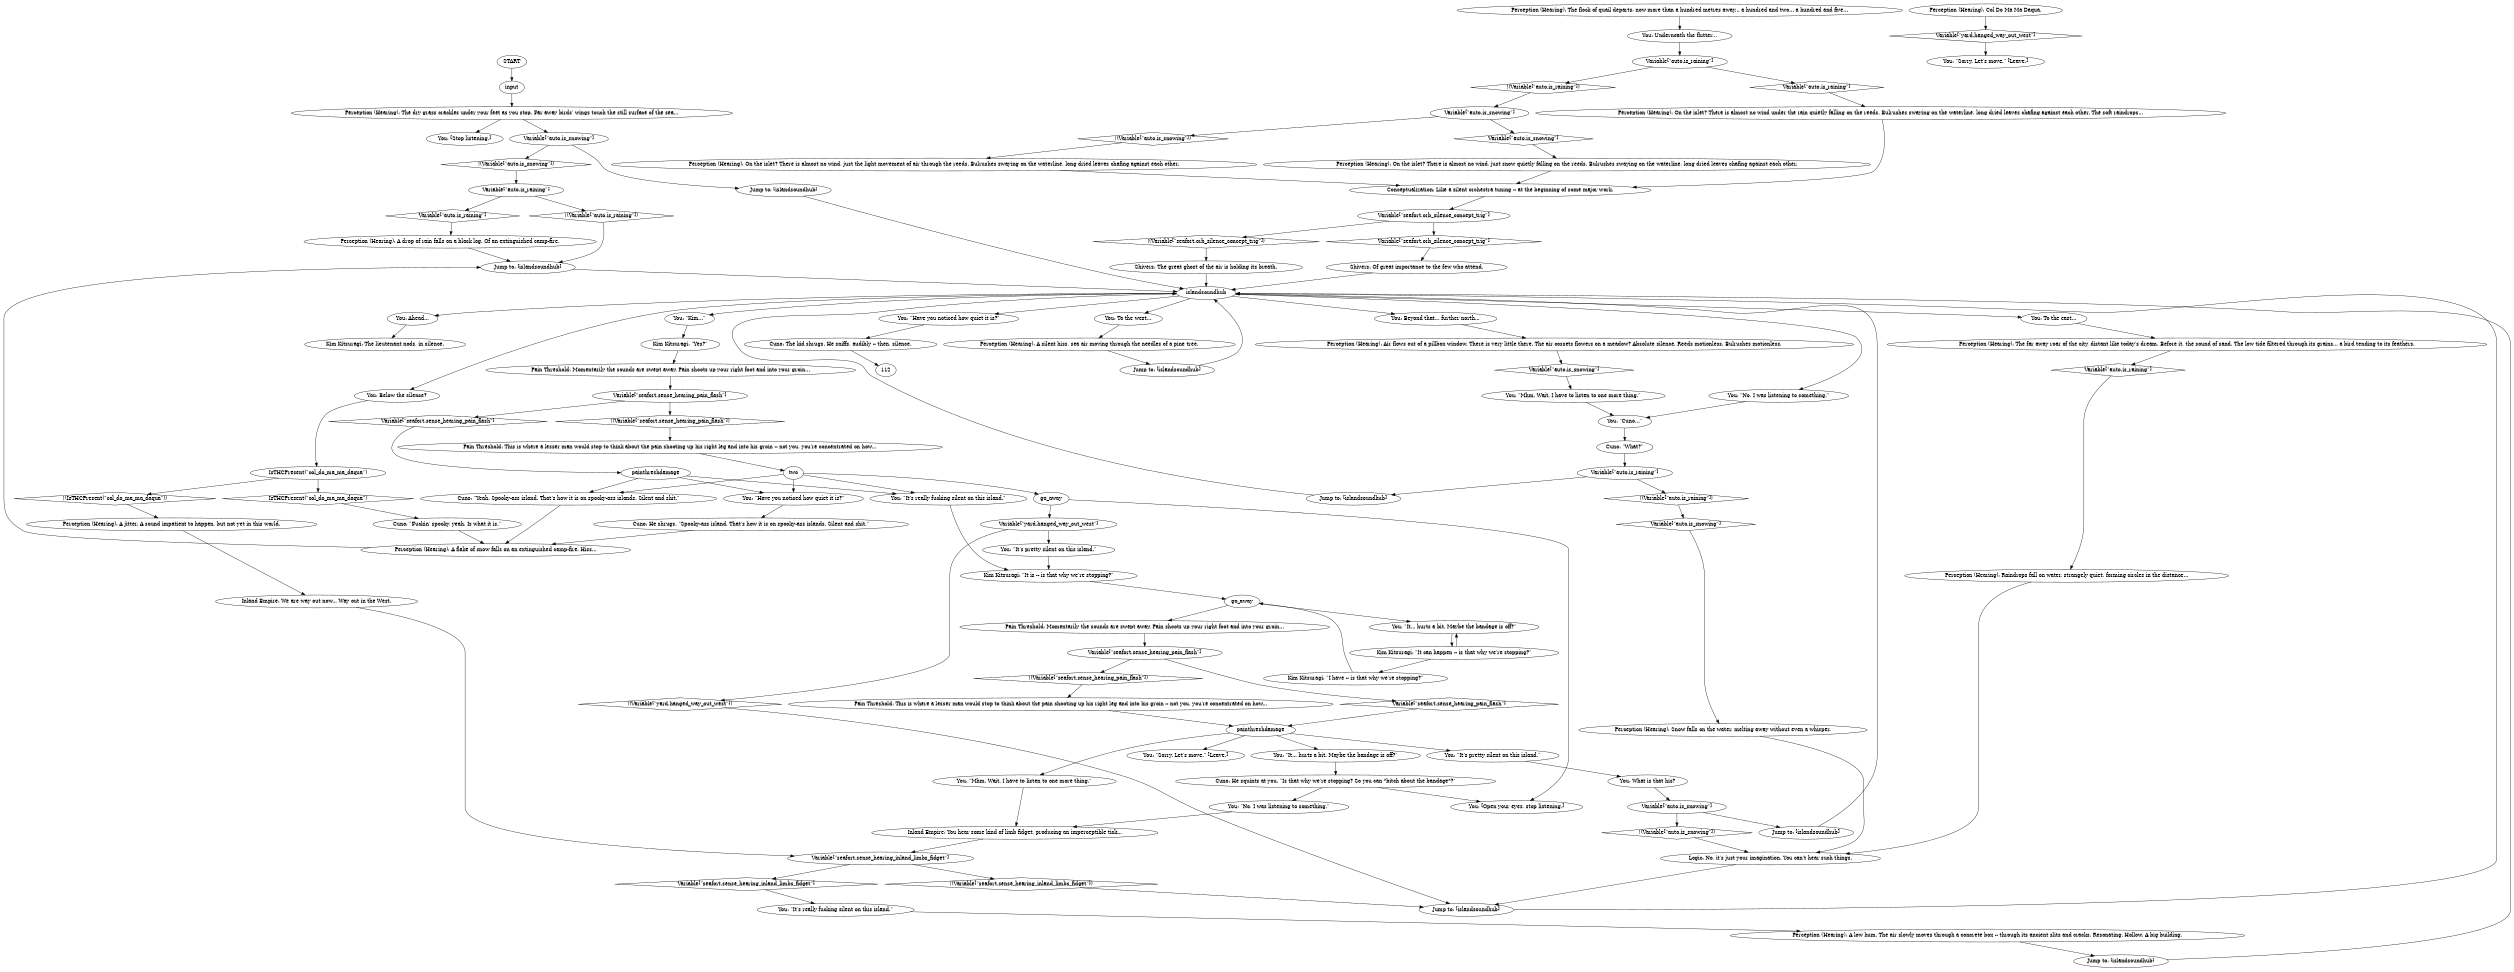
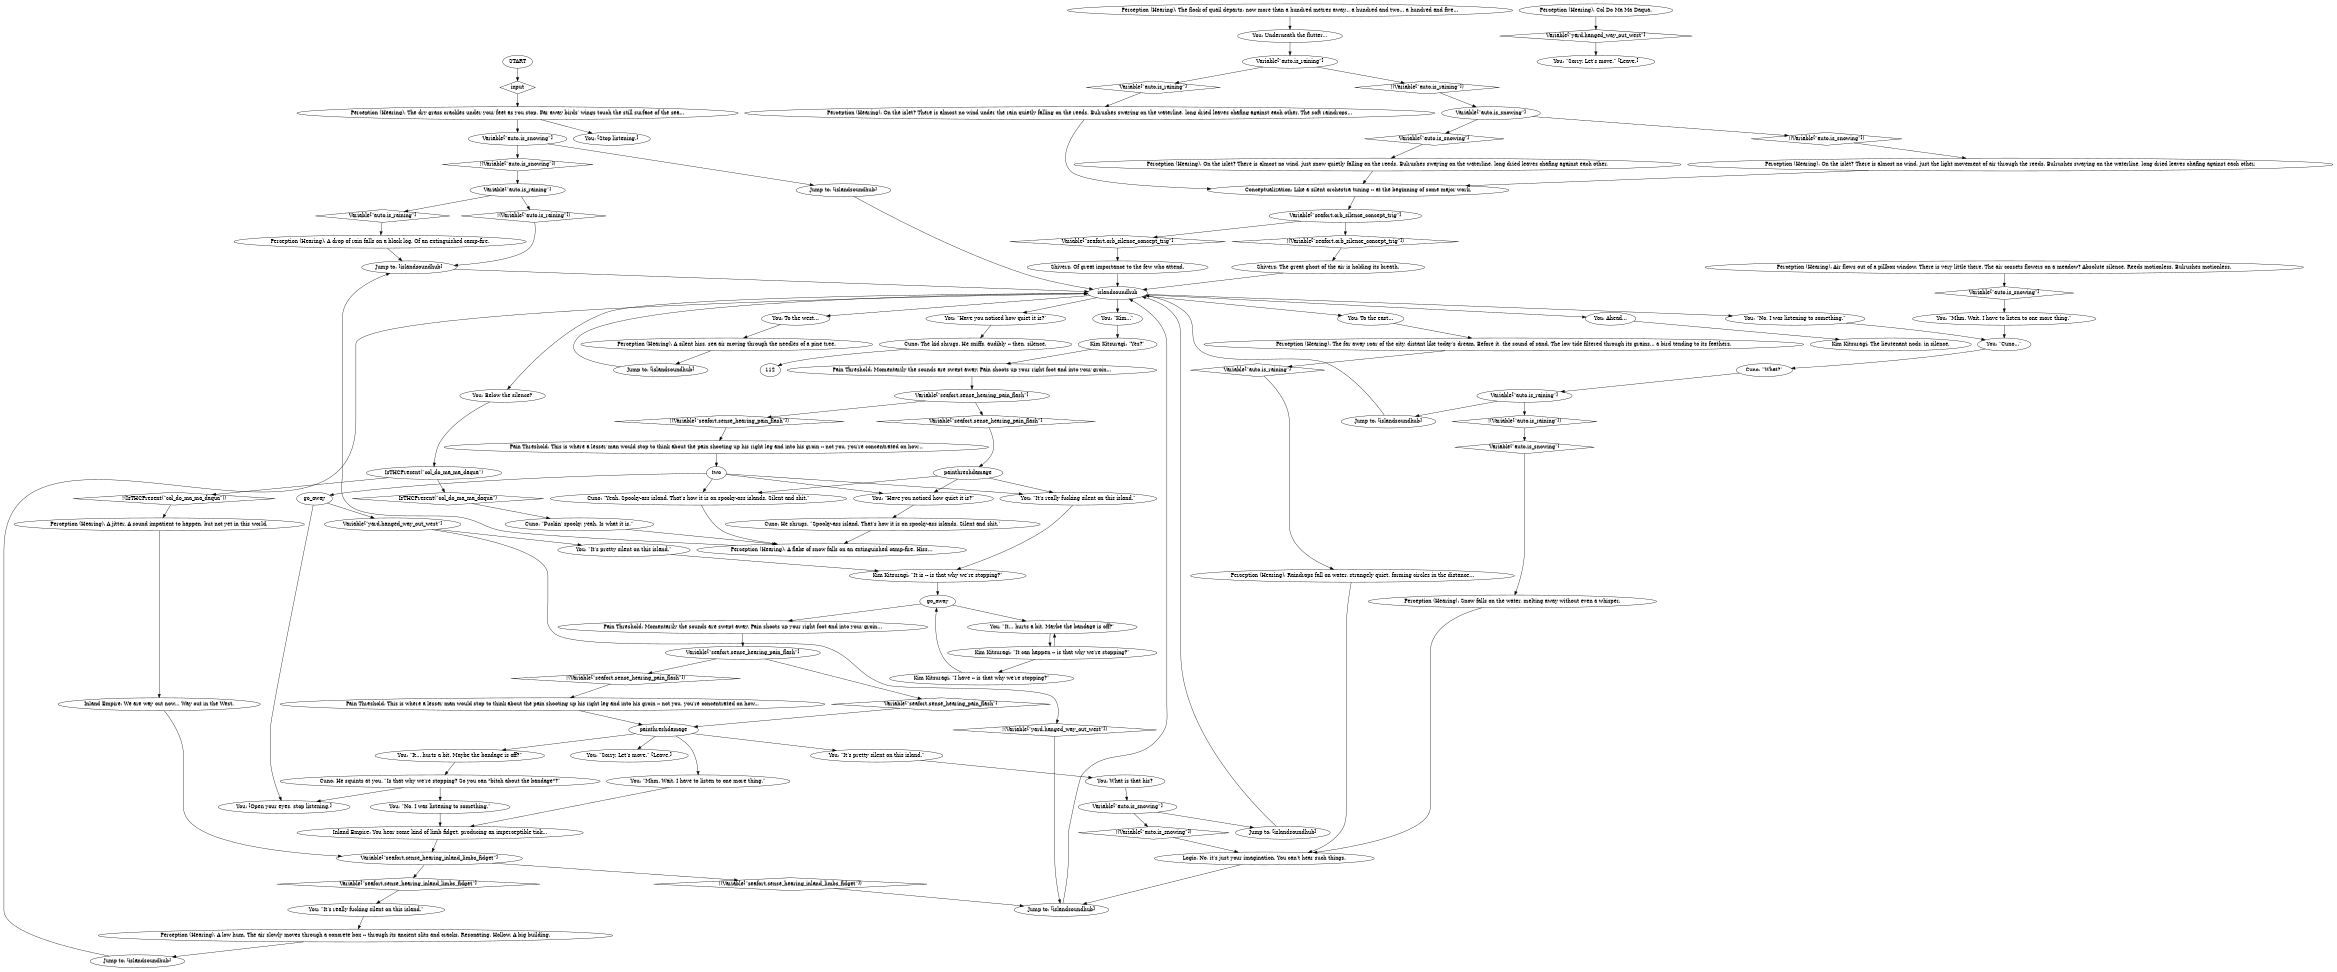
(512, 87) -> (518, 87)
(1436, 319) -> none
